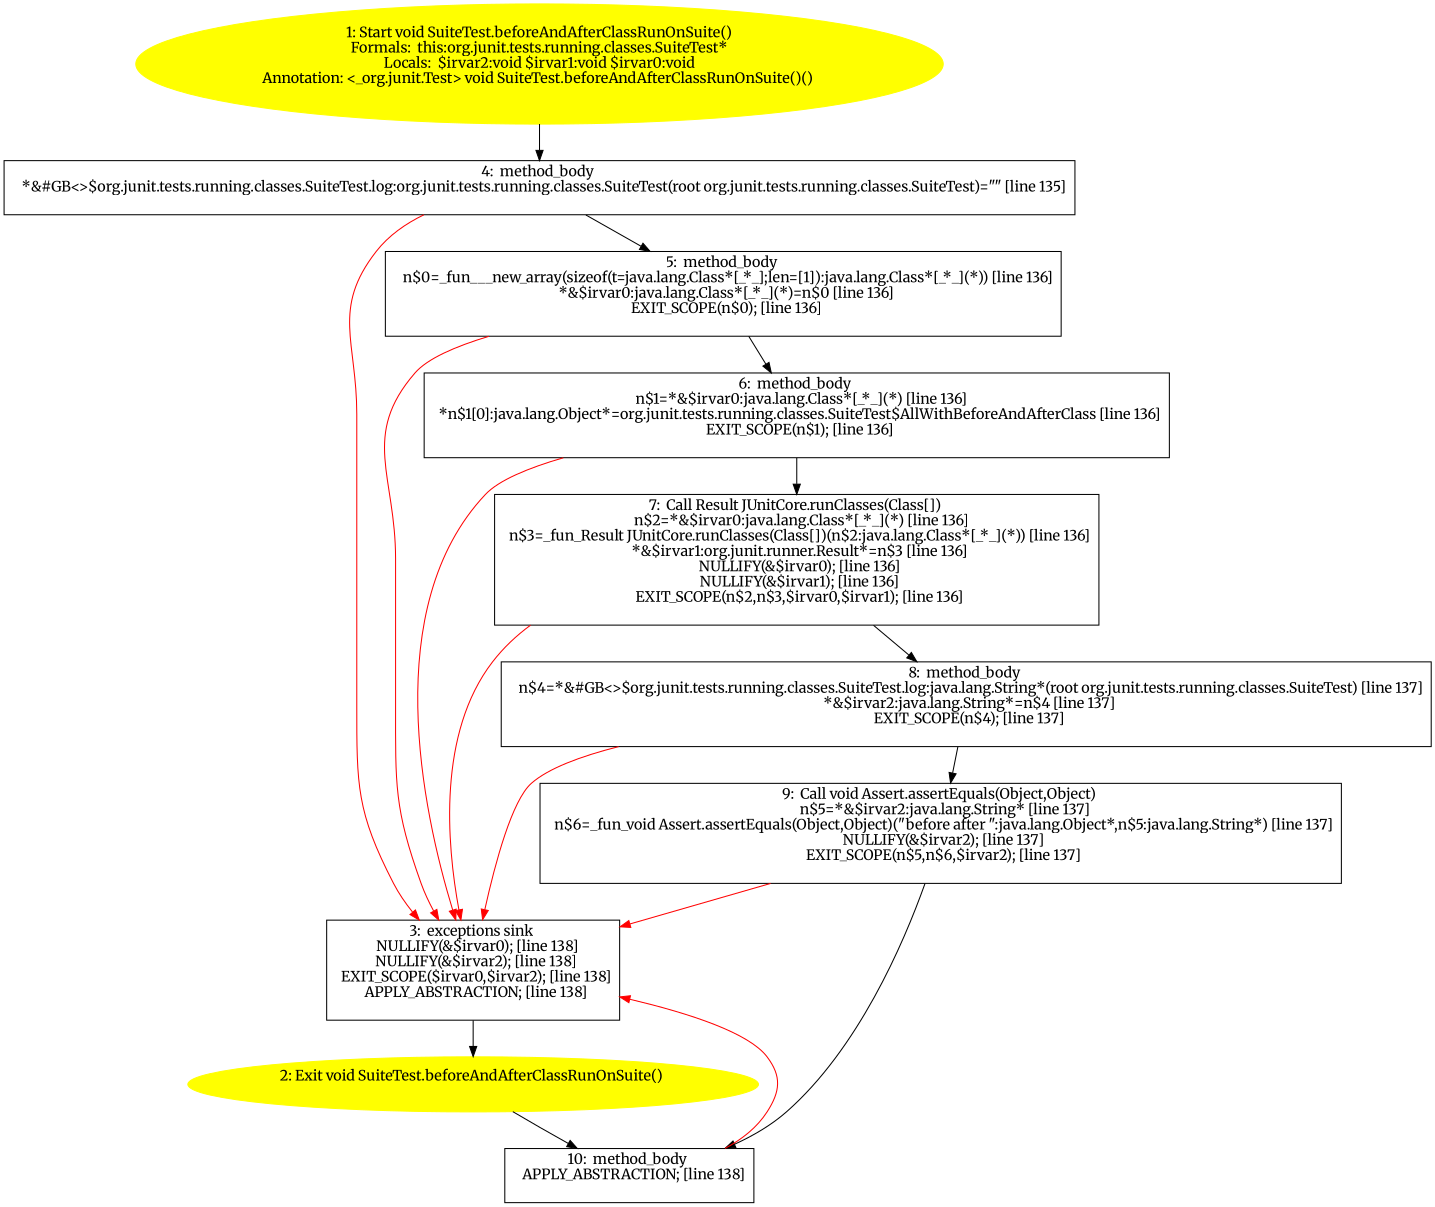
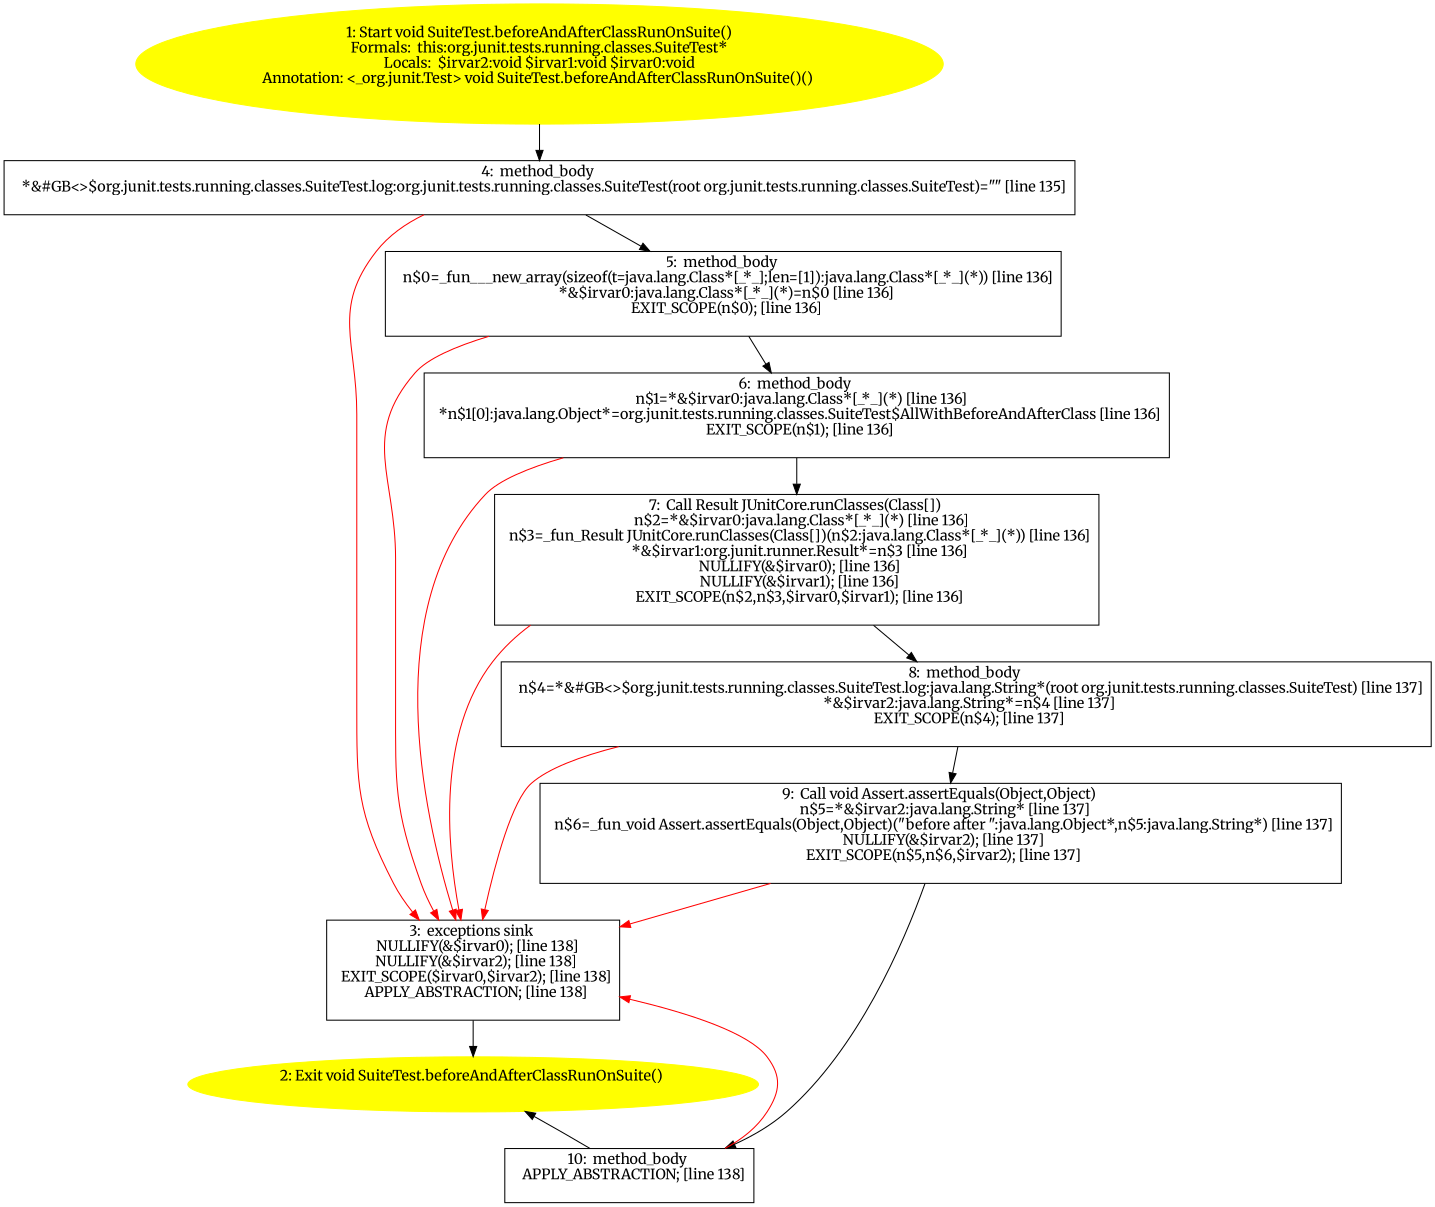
(540, 1128) -> (562, 1132)
